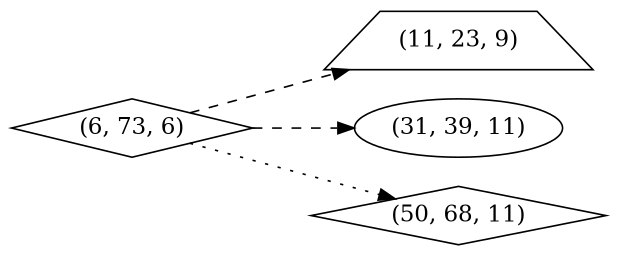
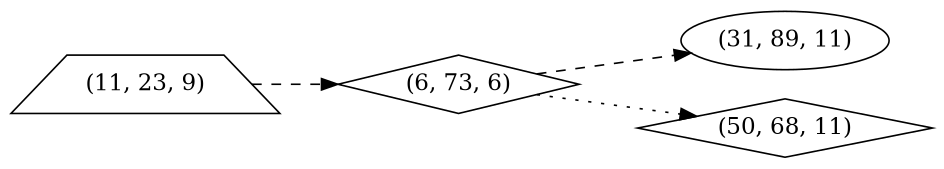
(262, 93) -> (286, 84)
(459, 128) -> (785, 41)
